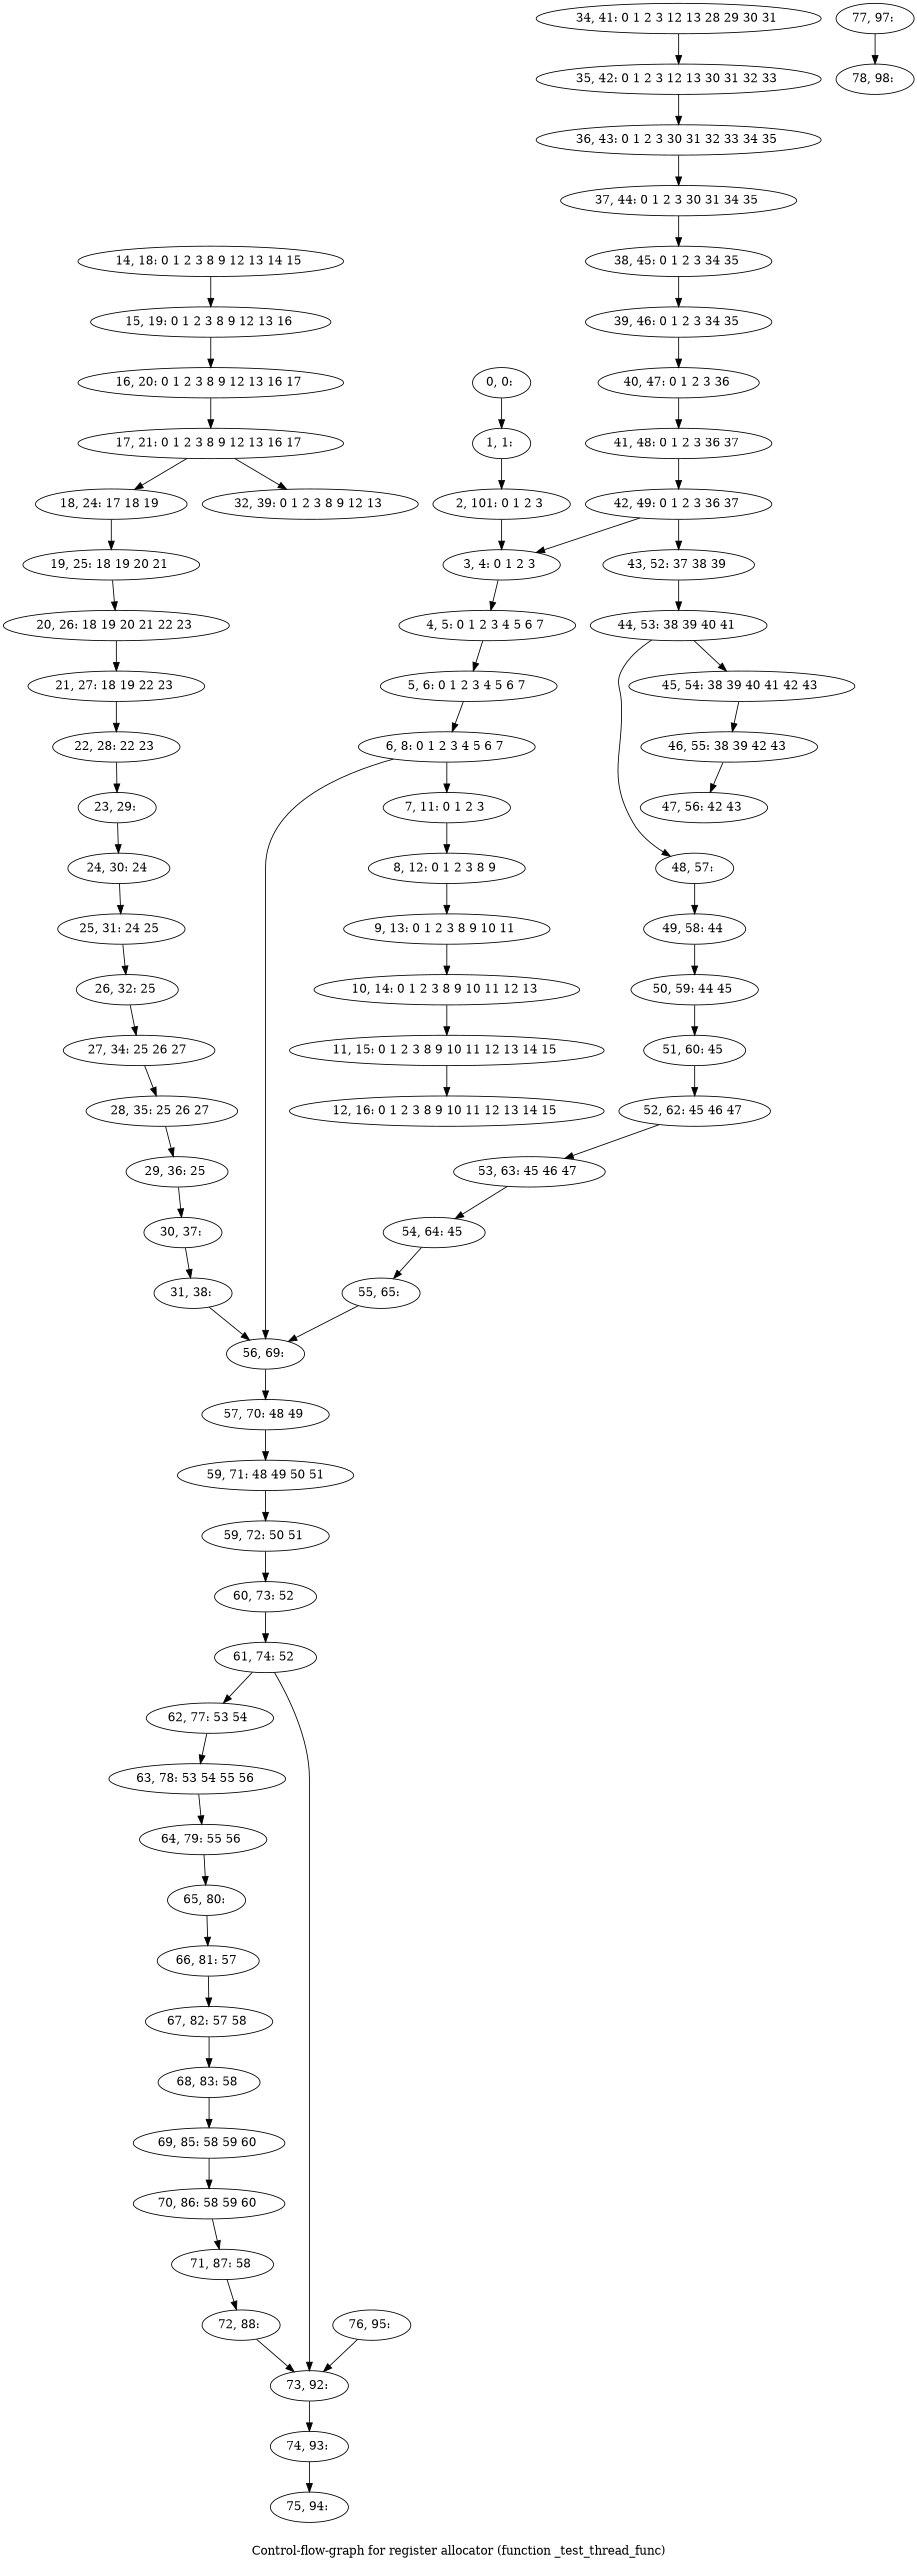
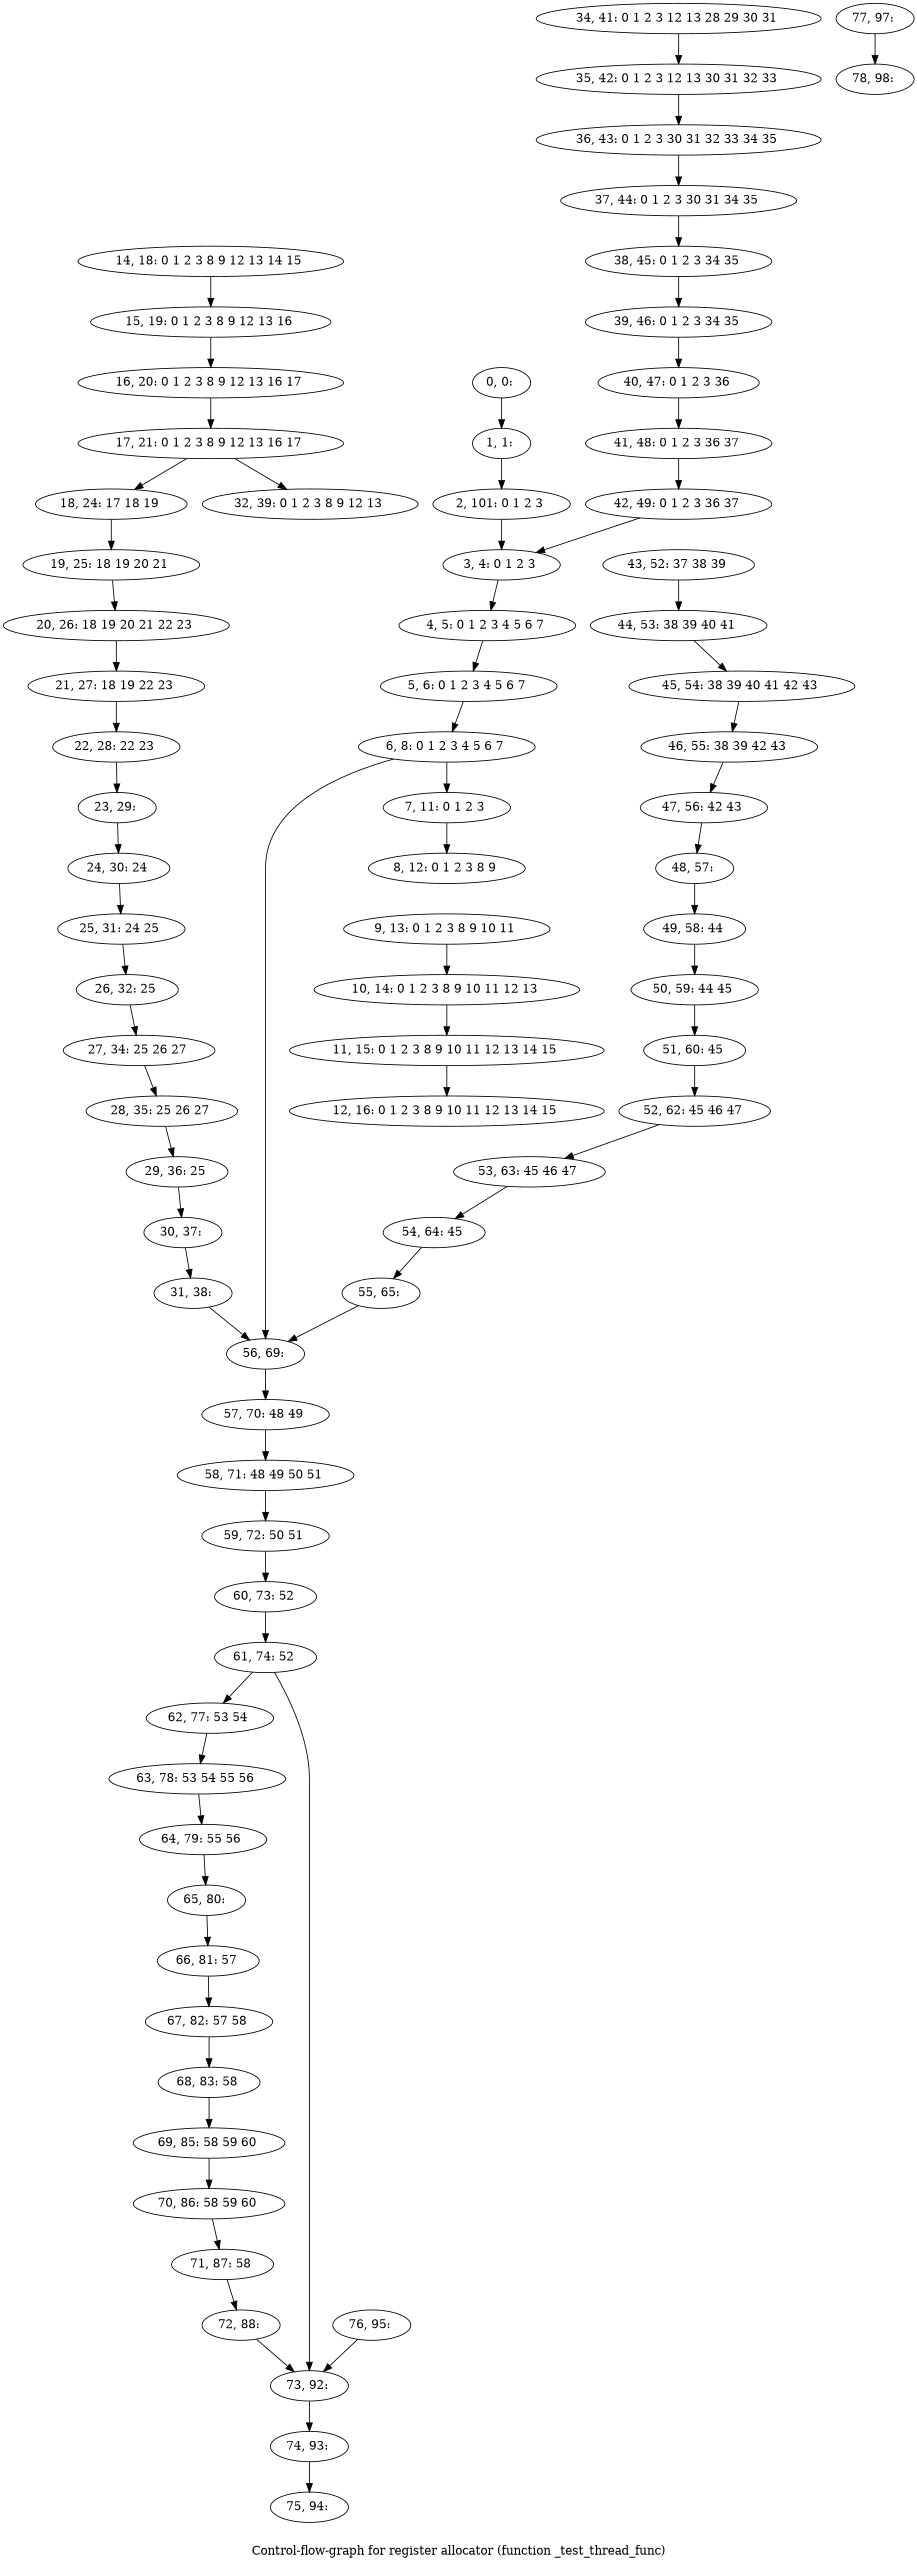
(679, 530) -> none
(620, 747) -> (700, 834)
(447, 895) -> none
(266, 1475) -> (266, 1475)
